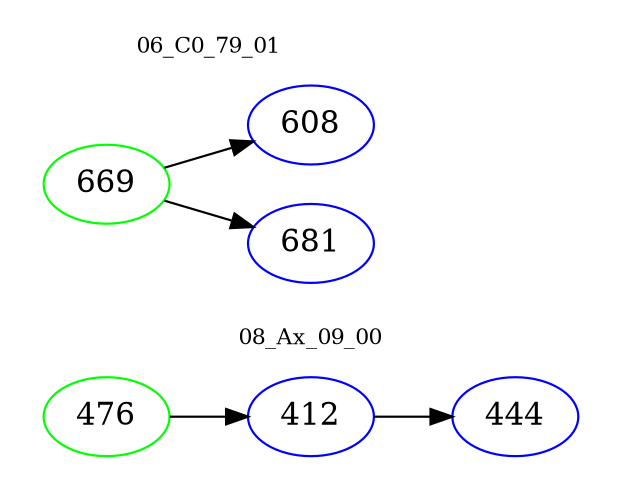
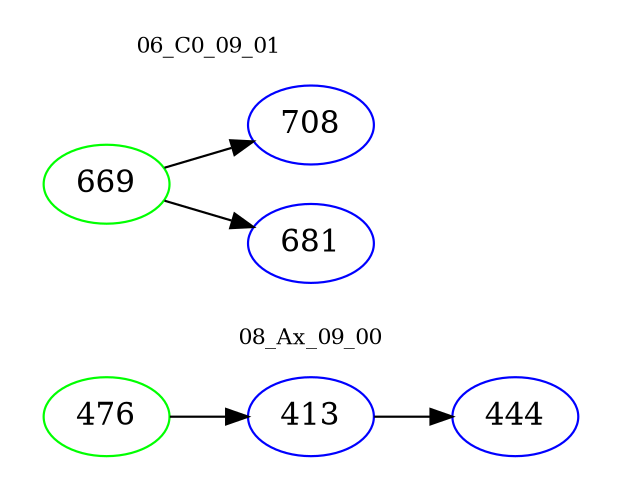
(209, 47) -> (209, 47)
(311, 125) -> (311, 125)
(311, 417) -> (311, 417)
